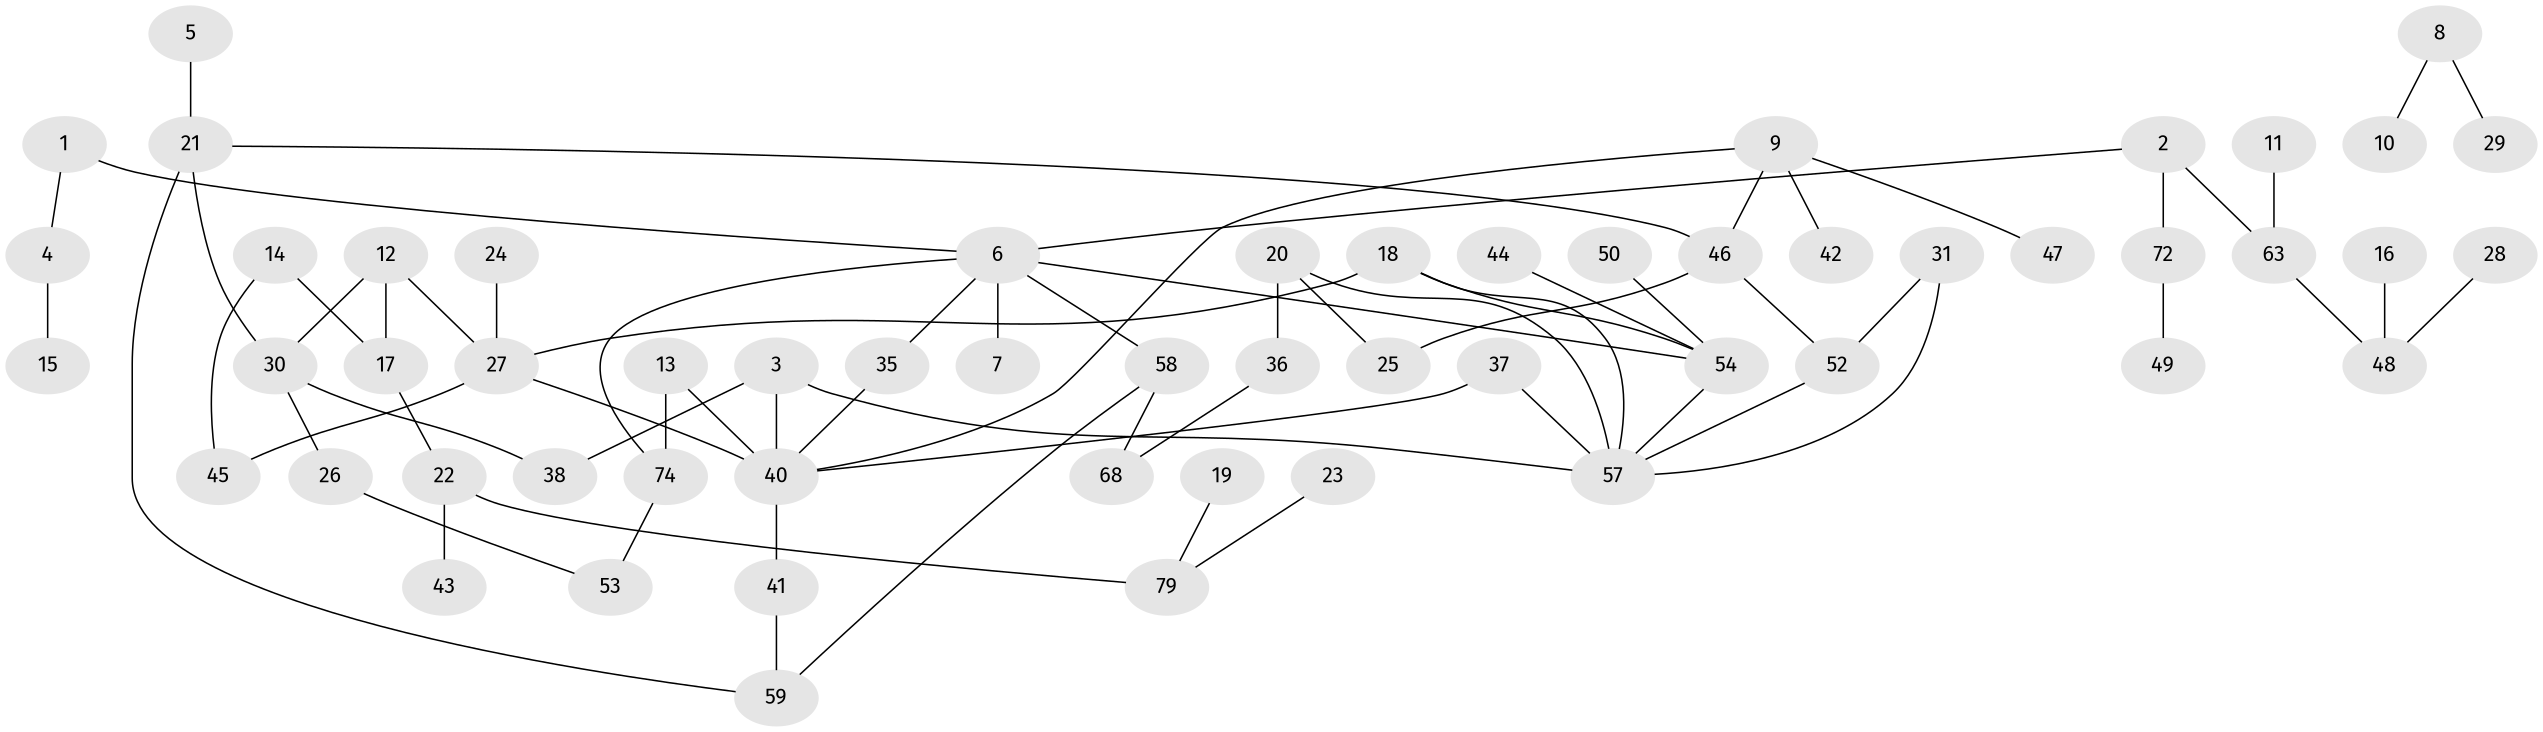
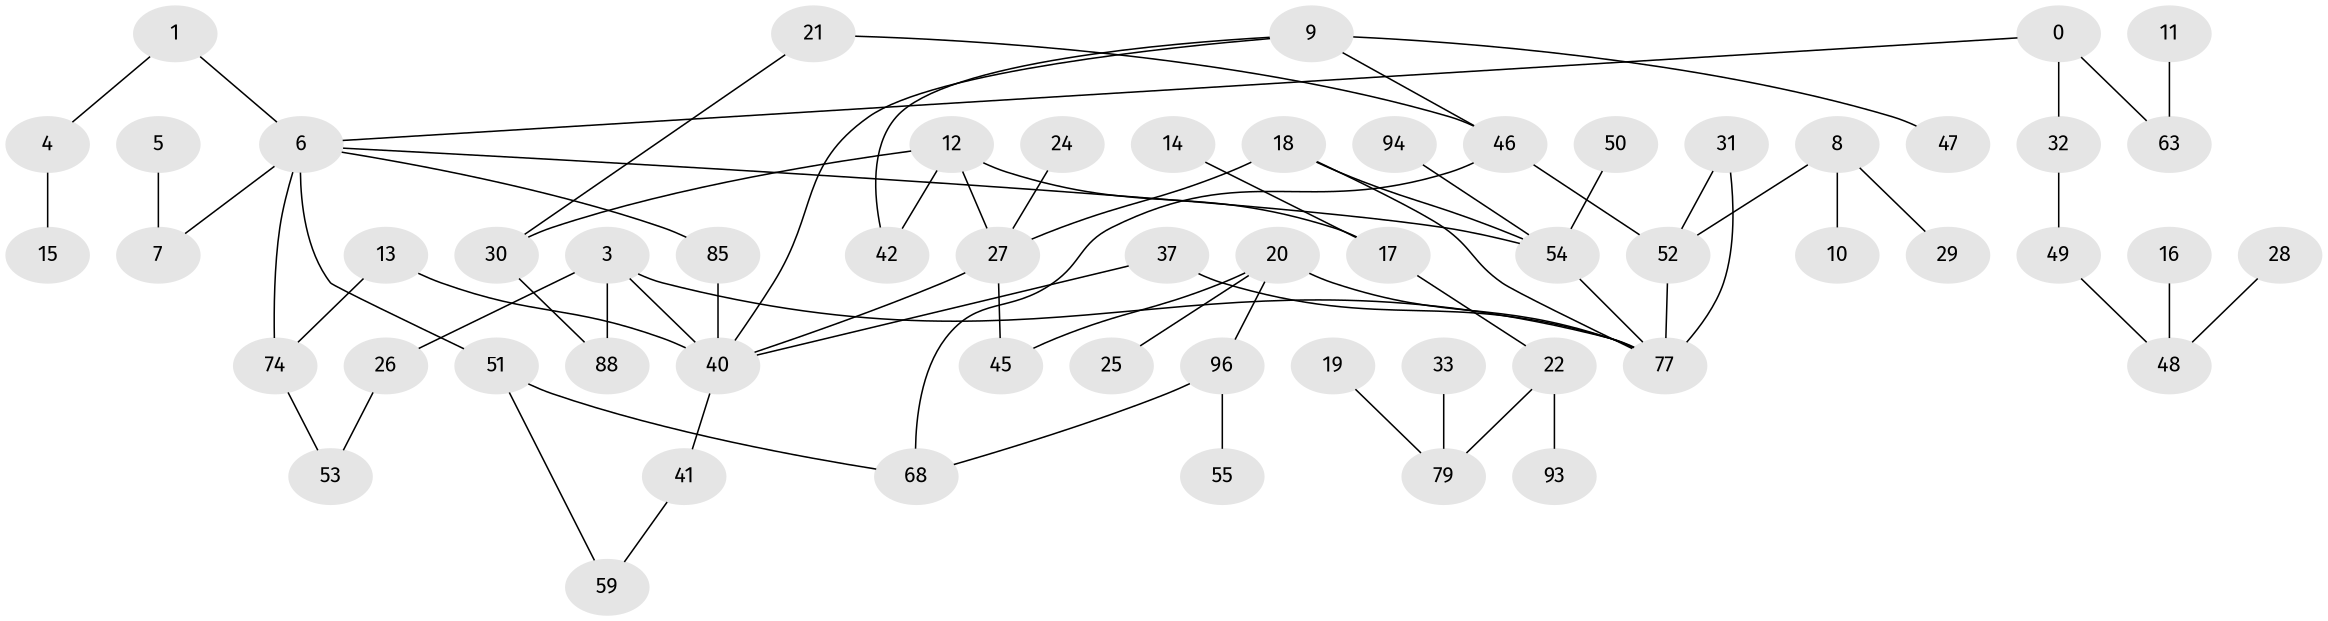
(191, 89) -> (158, 200)
(2163, 145) -> (2059, 34)
none -> (920, 200)
none -> (1753, 200)
(1499, 255) -> (1395, 145)
(2163, 255) -> (2059, 145)
(2329, 310) -> (2114, 310)
(1507, 320) -> (1135, 218)
(215, 359) -> (1182, 298)
(887, 366) -> (718, 255)
(1167, 366) -> (497, 366)
(1278, 366) -> (1222, 366)
(303, 421) -> (497, 311)
(555, 477) -> (607, 366)
none -> (1222, 477)
(1333, 477) -> (1444, 366)
(1613, 477) -> (1665, 366)
(260, 586) -> none
(444, 587) -> (1554, 477)
